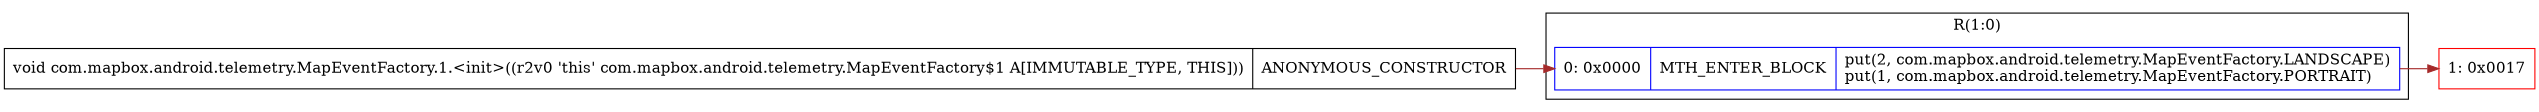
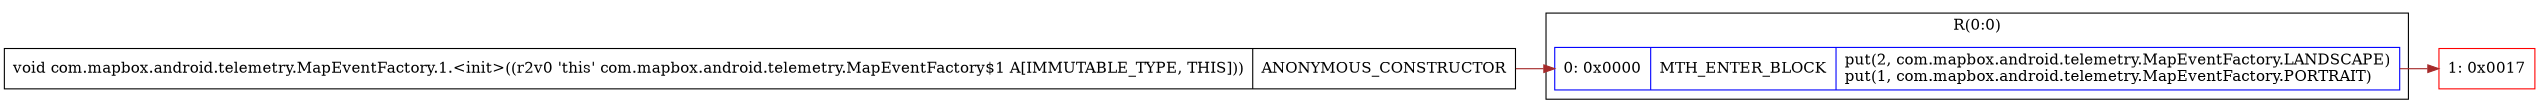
(1977, 26) -> (1977, 26)
